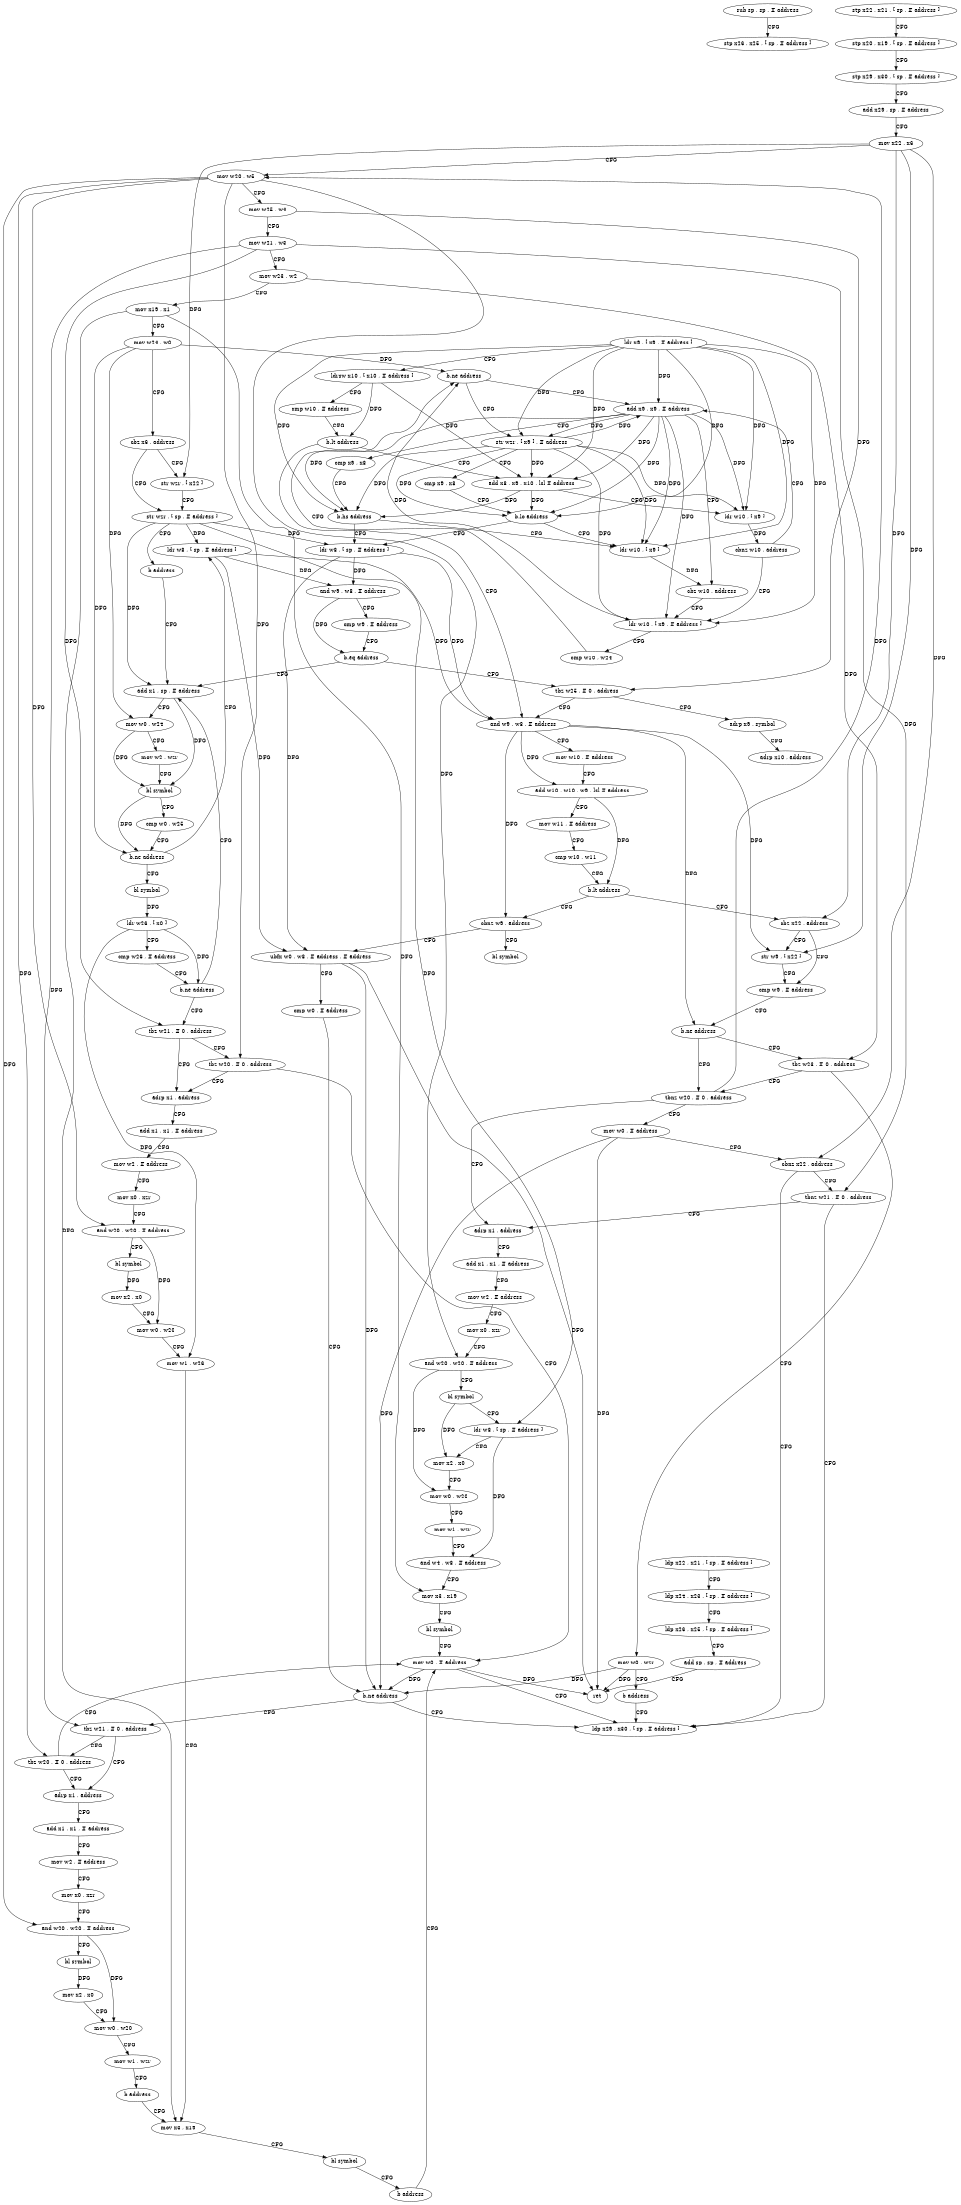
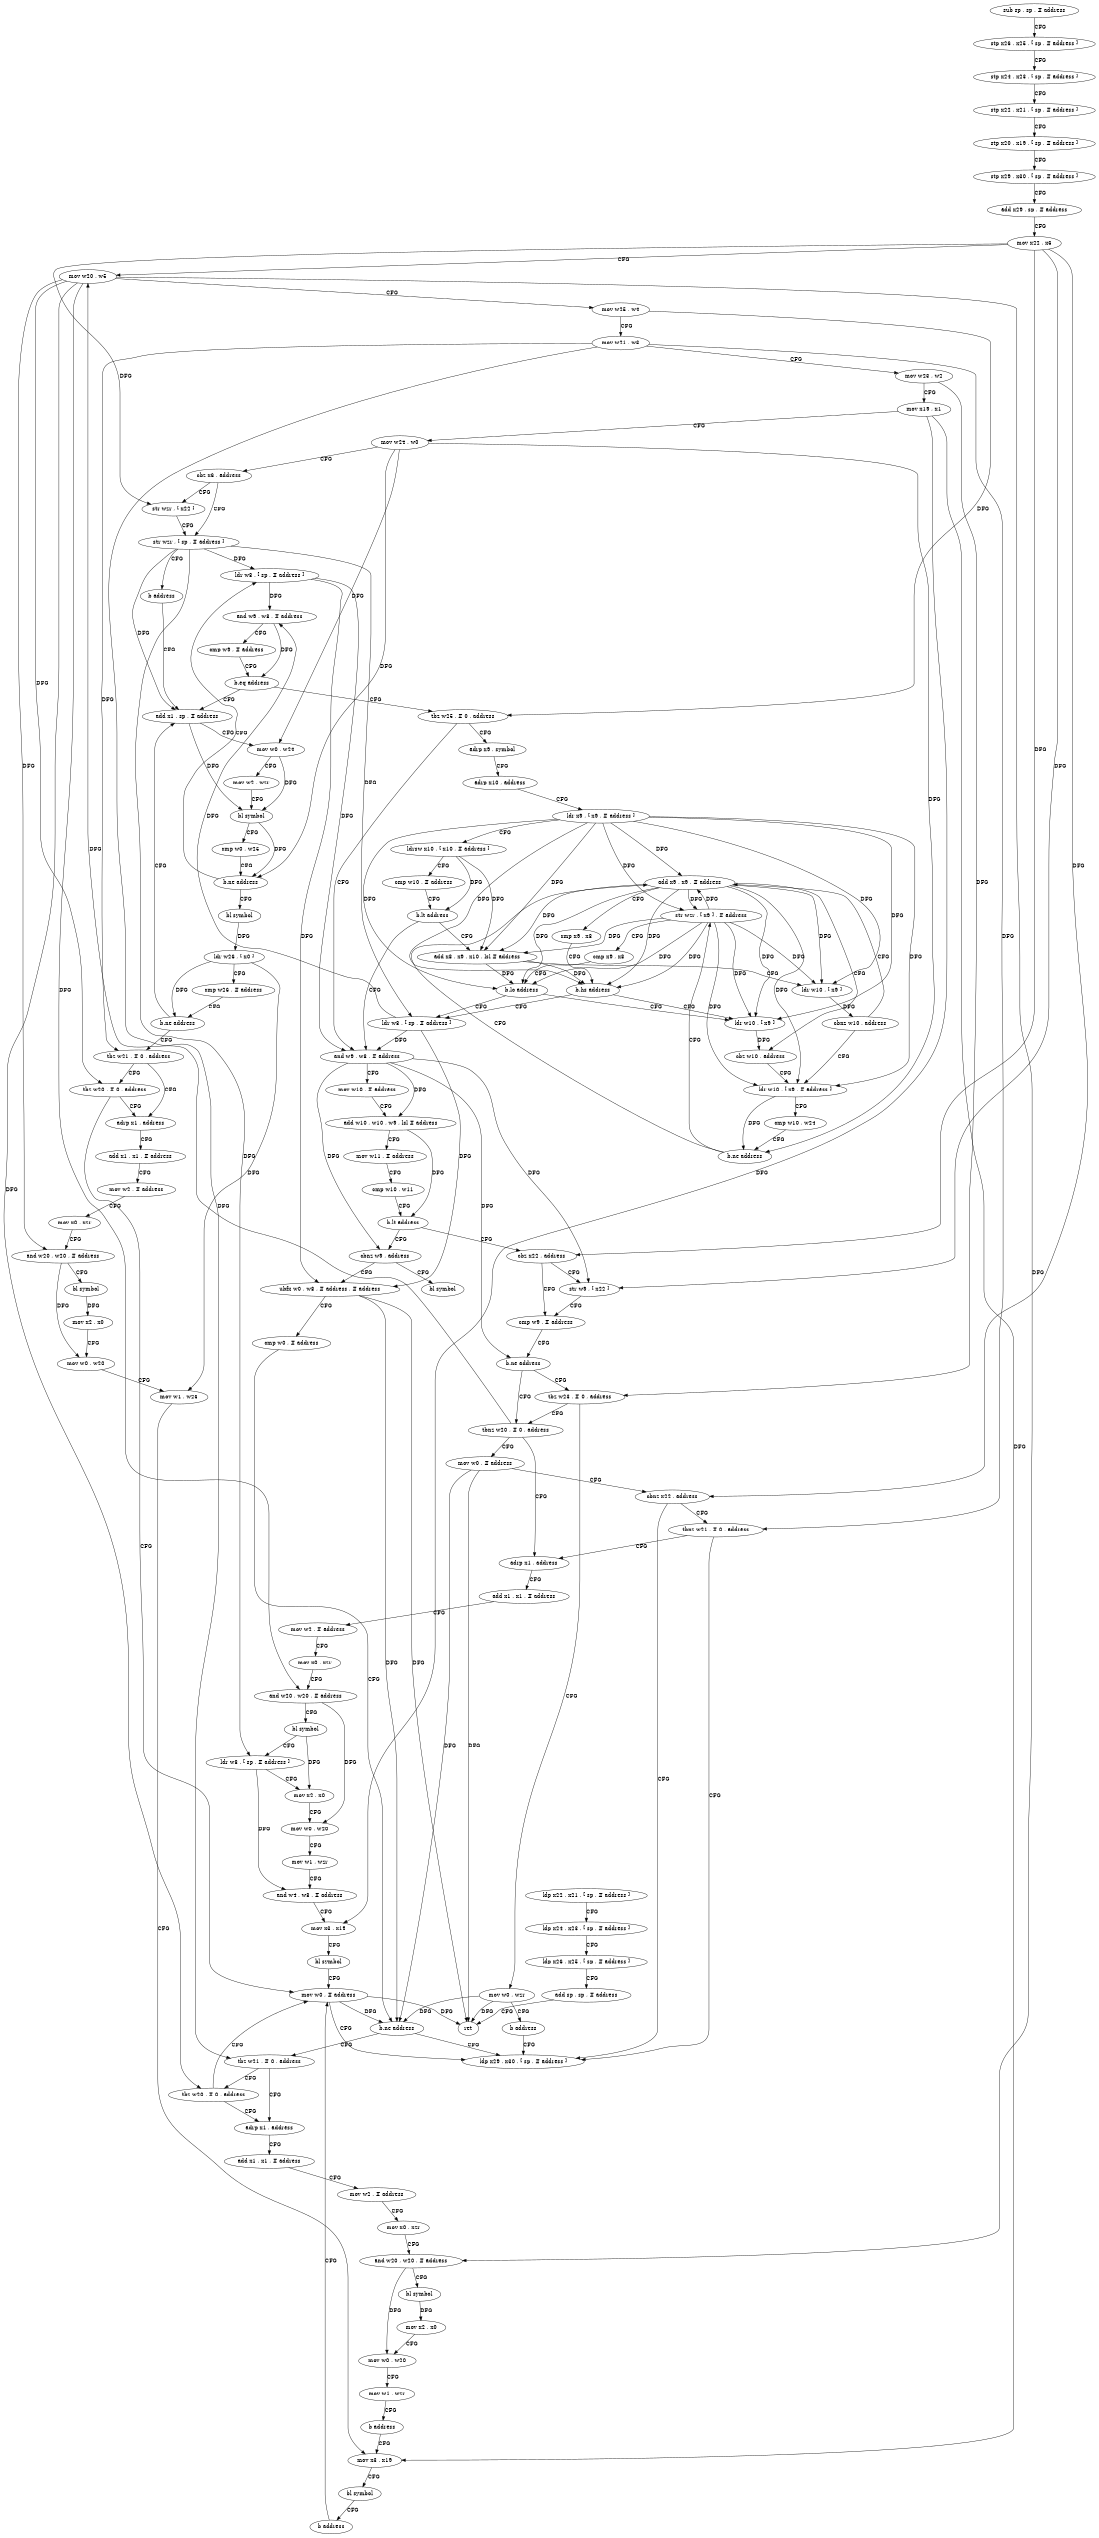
none -> (1034, 77)
none -> (548, 799)
